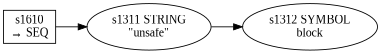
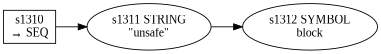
(30, 27) -> (30, 27)
